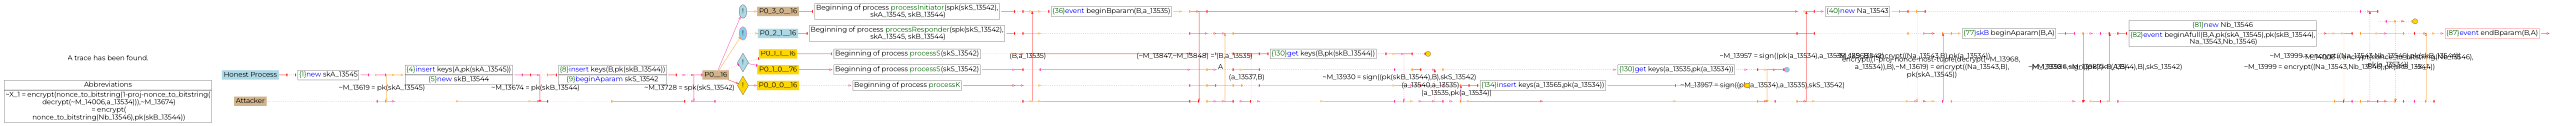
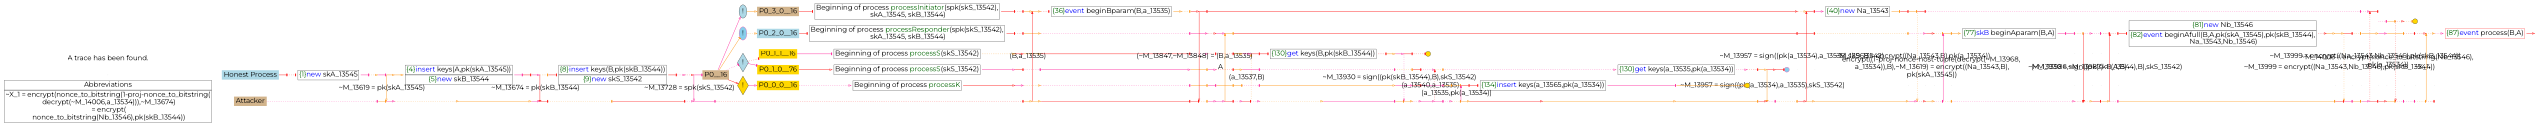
(778, 33) -> (778, 33)
(2509, 33) -> (2501, 33)
(600, 79) -> (600, 79)
